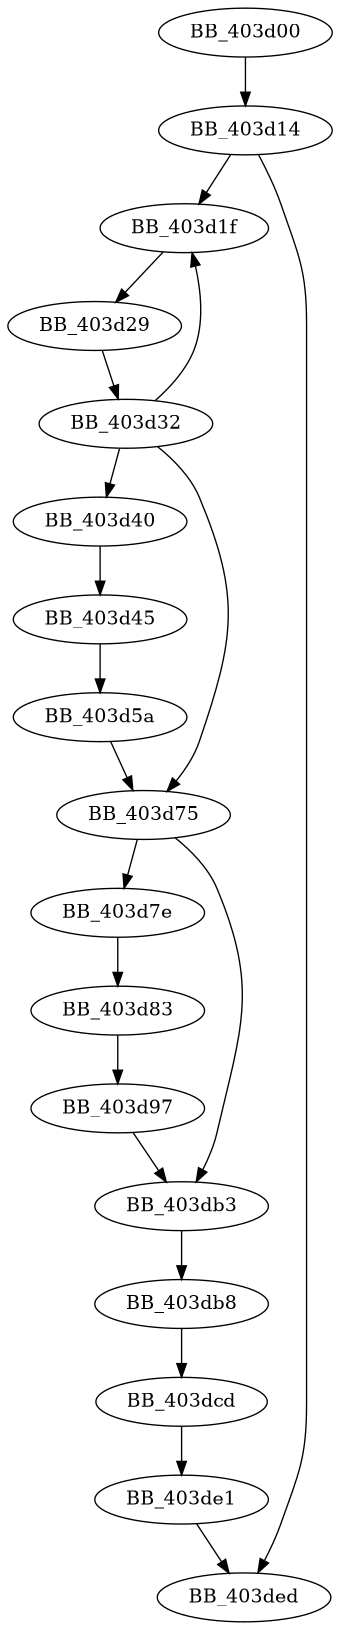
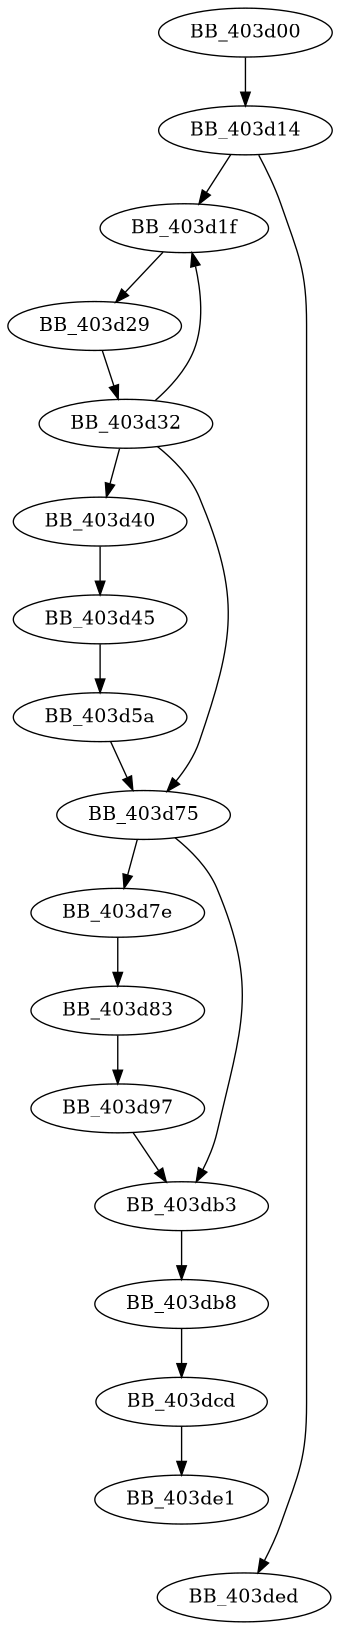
(209, 1543) -> none
